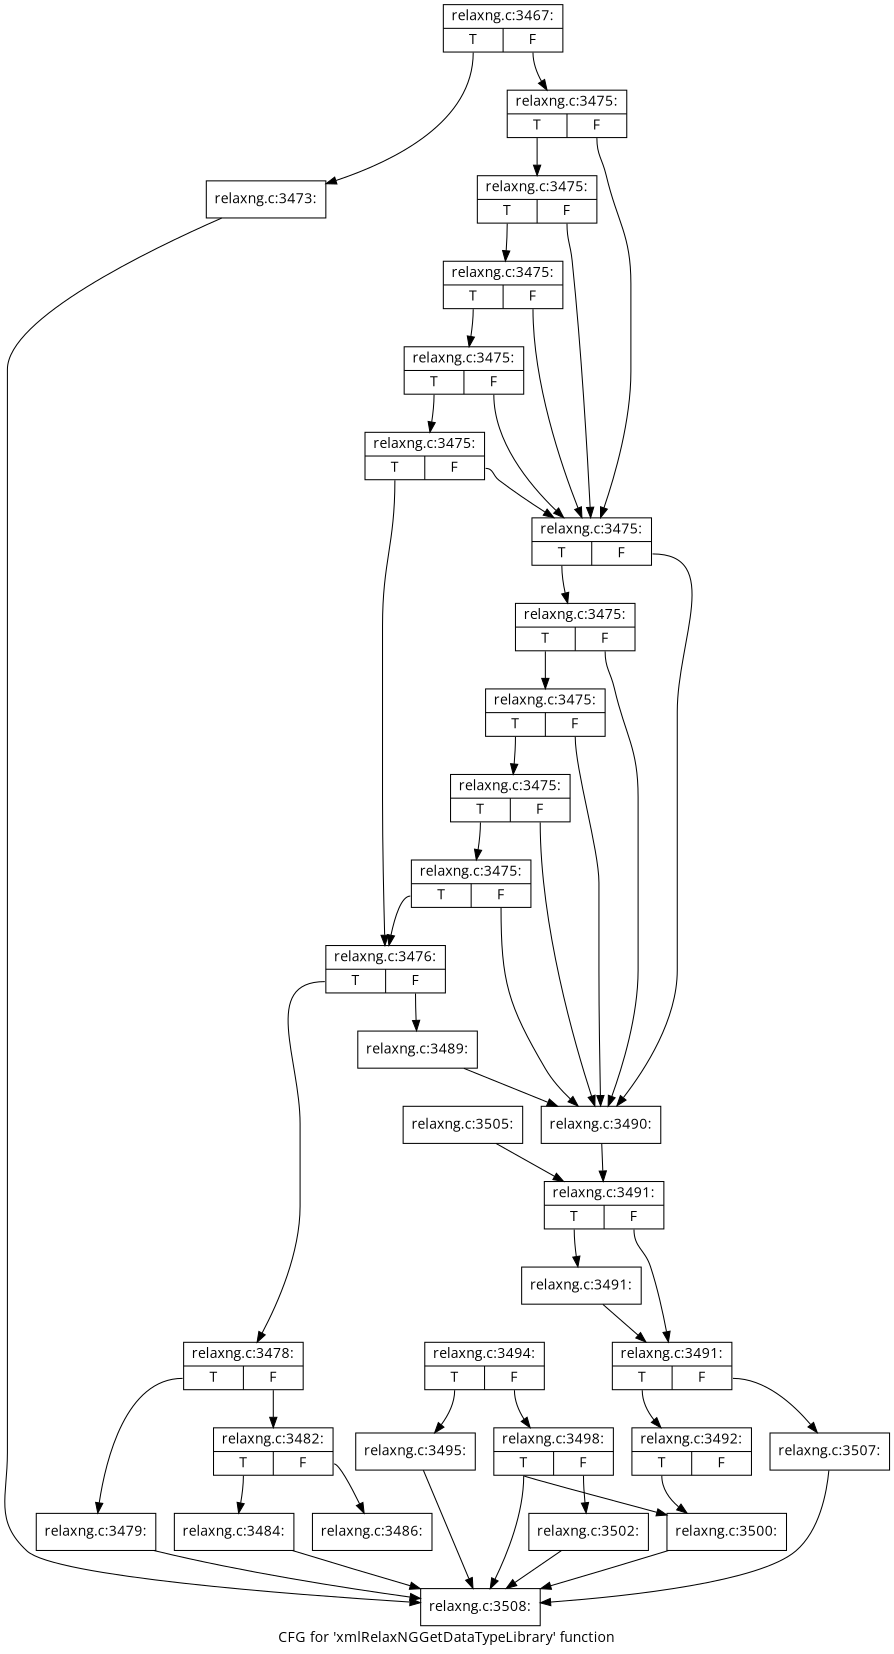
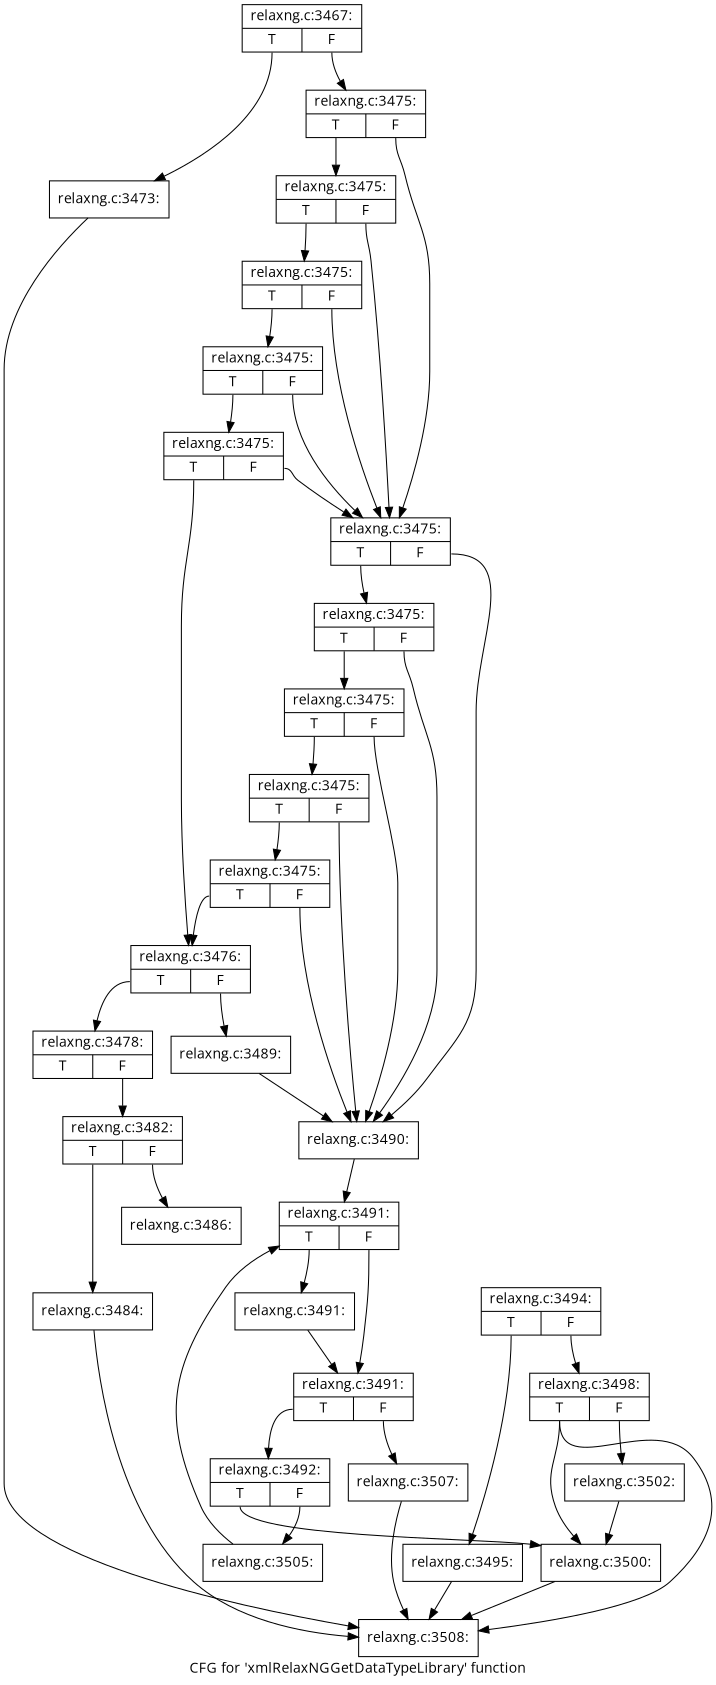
none -> (297, 1521)
(96, 1532) -> none
(538, 1567) -> (614, 1518)
